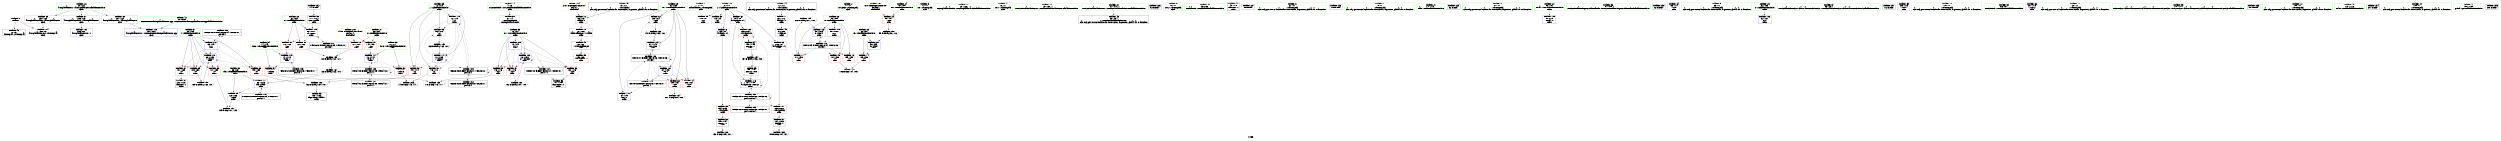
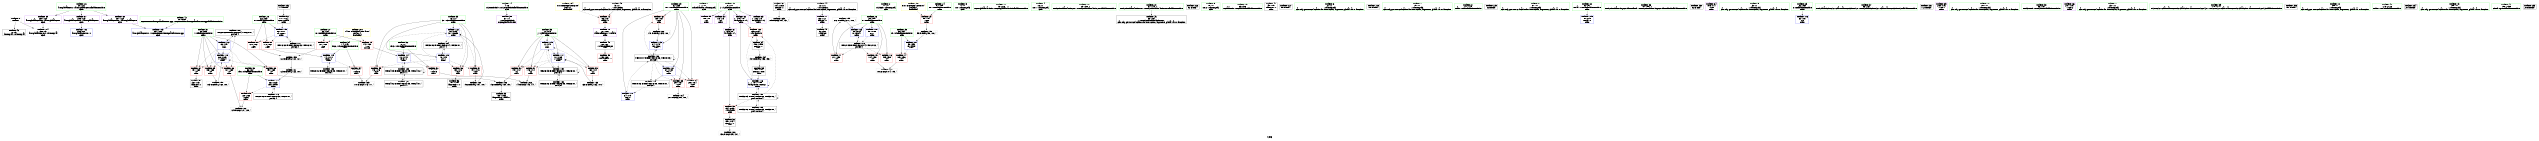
(447, 26) -> (572, 56)
(370, 48) -> (367, 48)
(550, 76) -> (442, 51)
(779, 109) -> none
